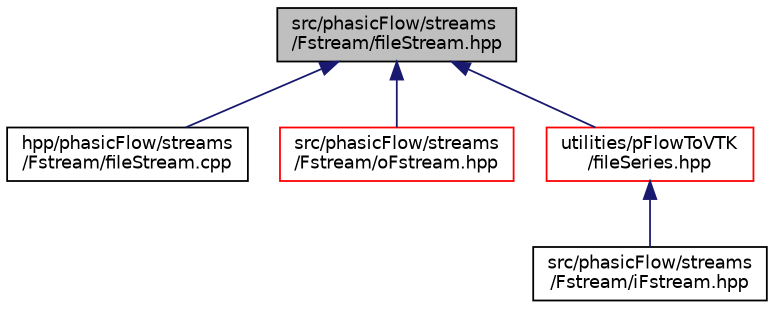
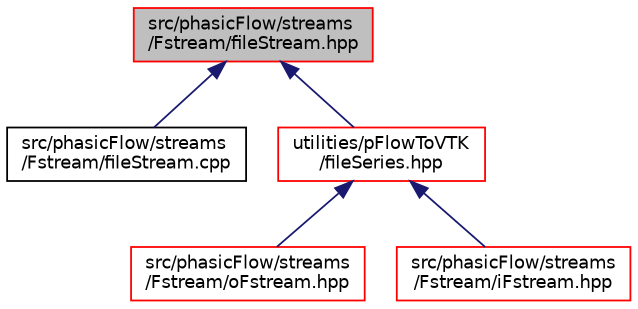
(397, 35) -> (253, 35)
(397, 104) -> (308, 220)
(128, 154) -> (127, 154)
(650, 274) -> (514, 274)
